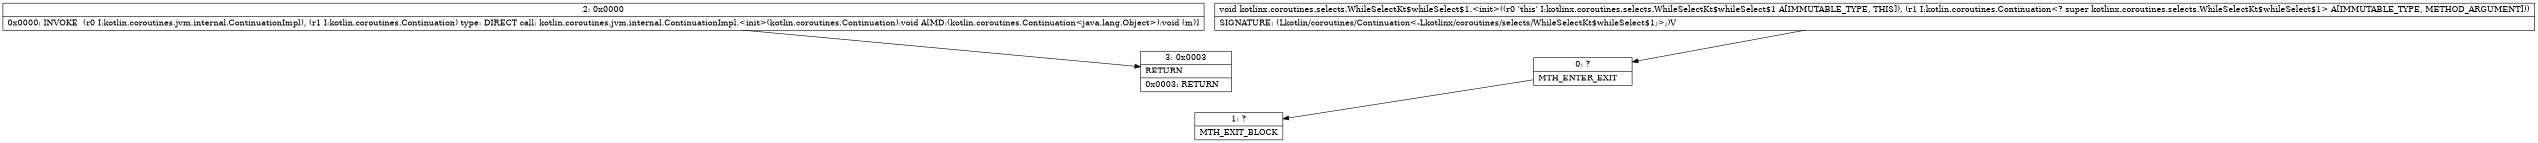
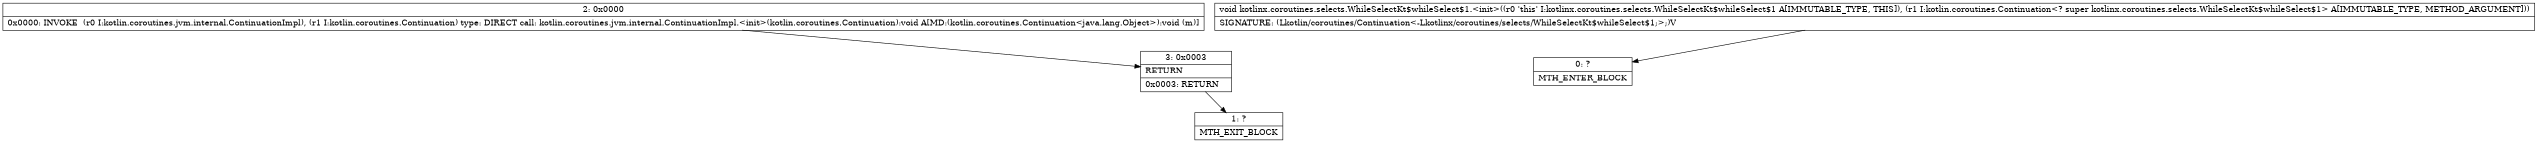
(1578, 78) -> (1583, 78)
(1411, 99) -> (1214, 100)
